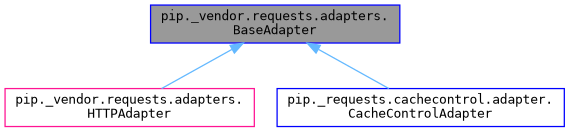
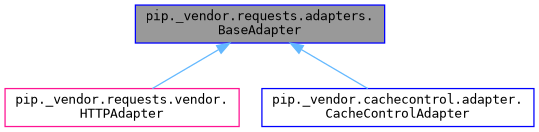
(130, 108) -> (122, 108)
(421, 108) -> (398, 108)
